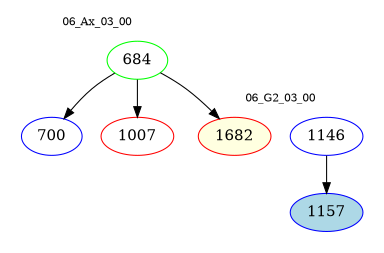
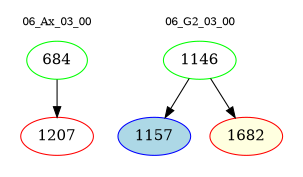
(197, 98) -> (220, 94)
(52, 136) -> none
(137, 136) -> (57, 136)
(327, 136) -> (200, 60)
